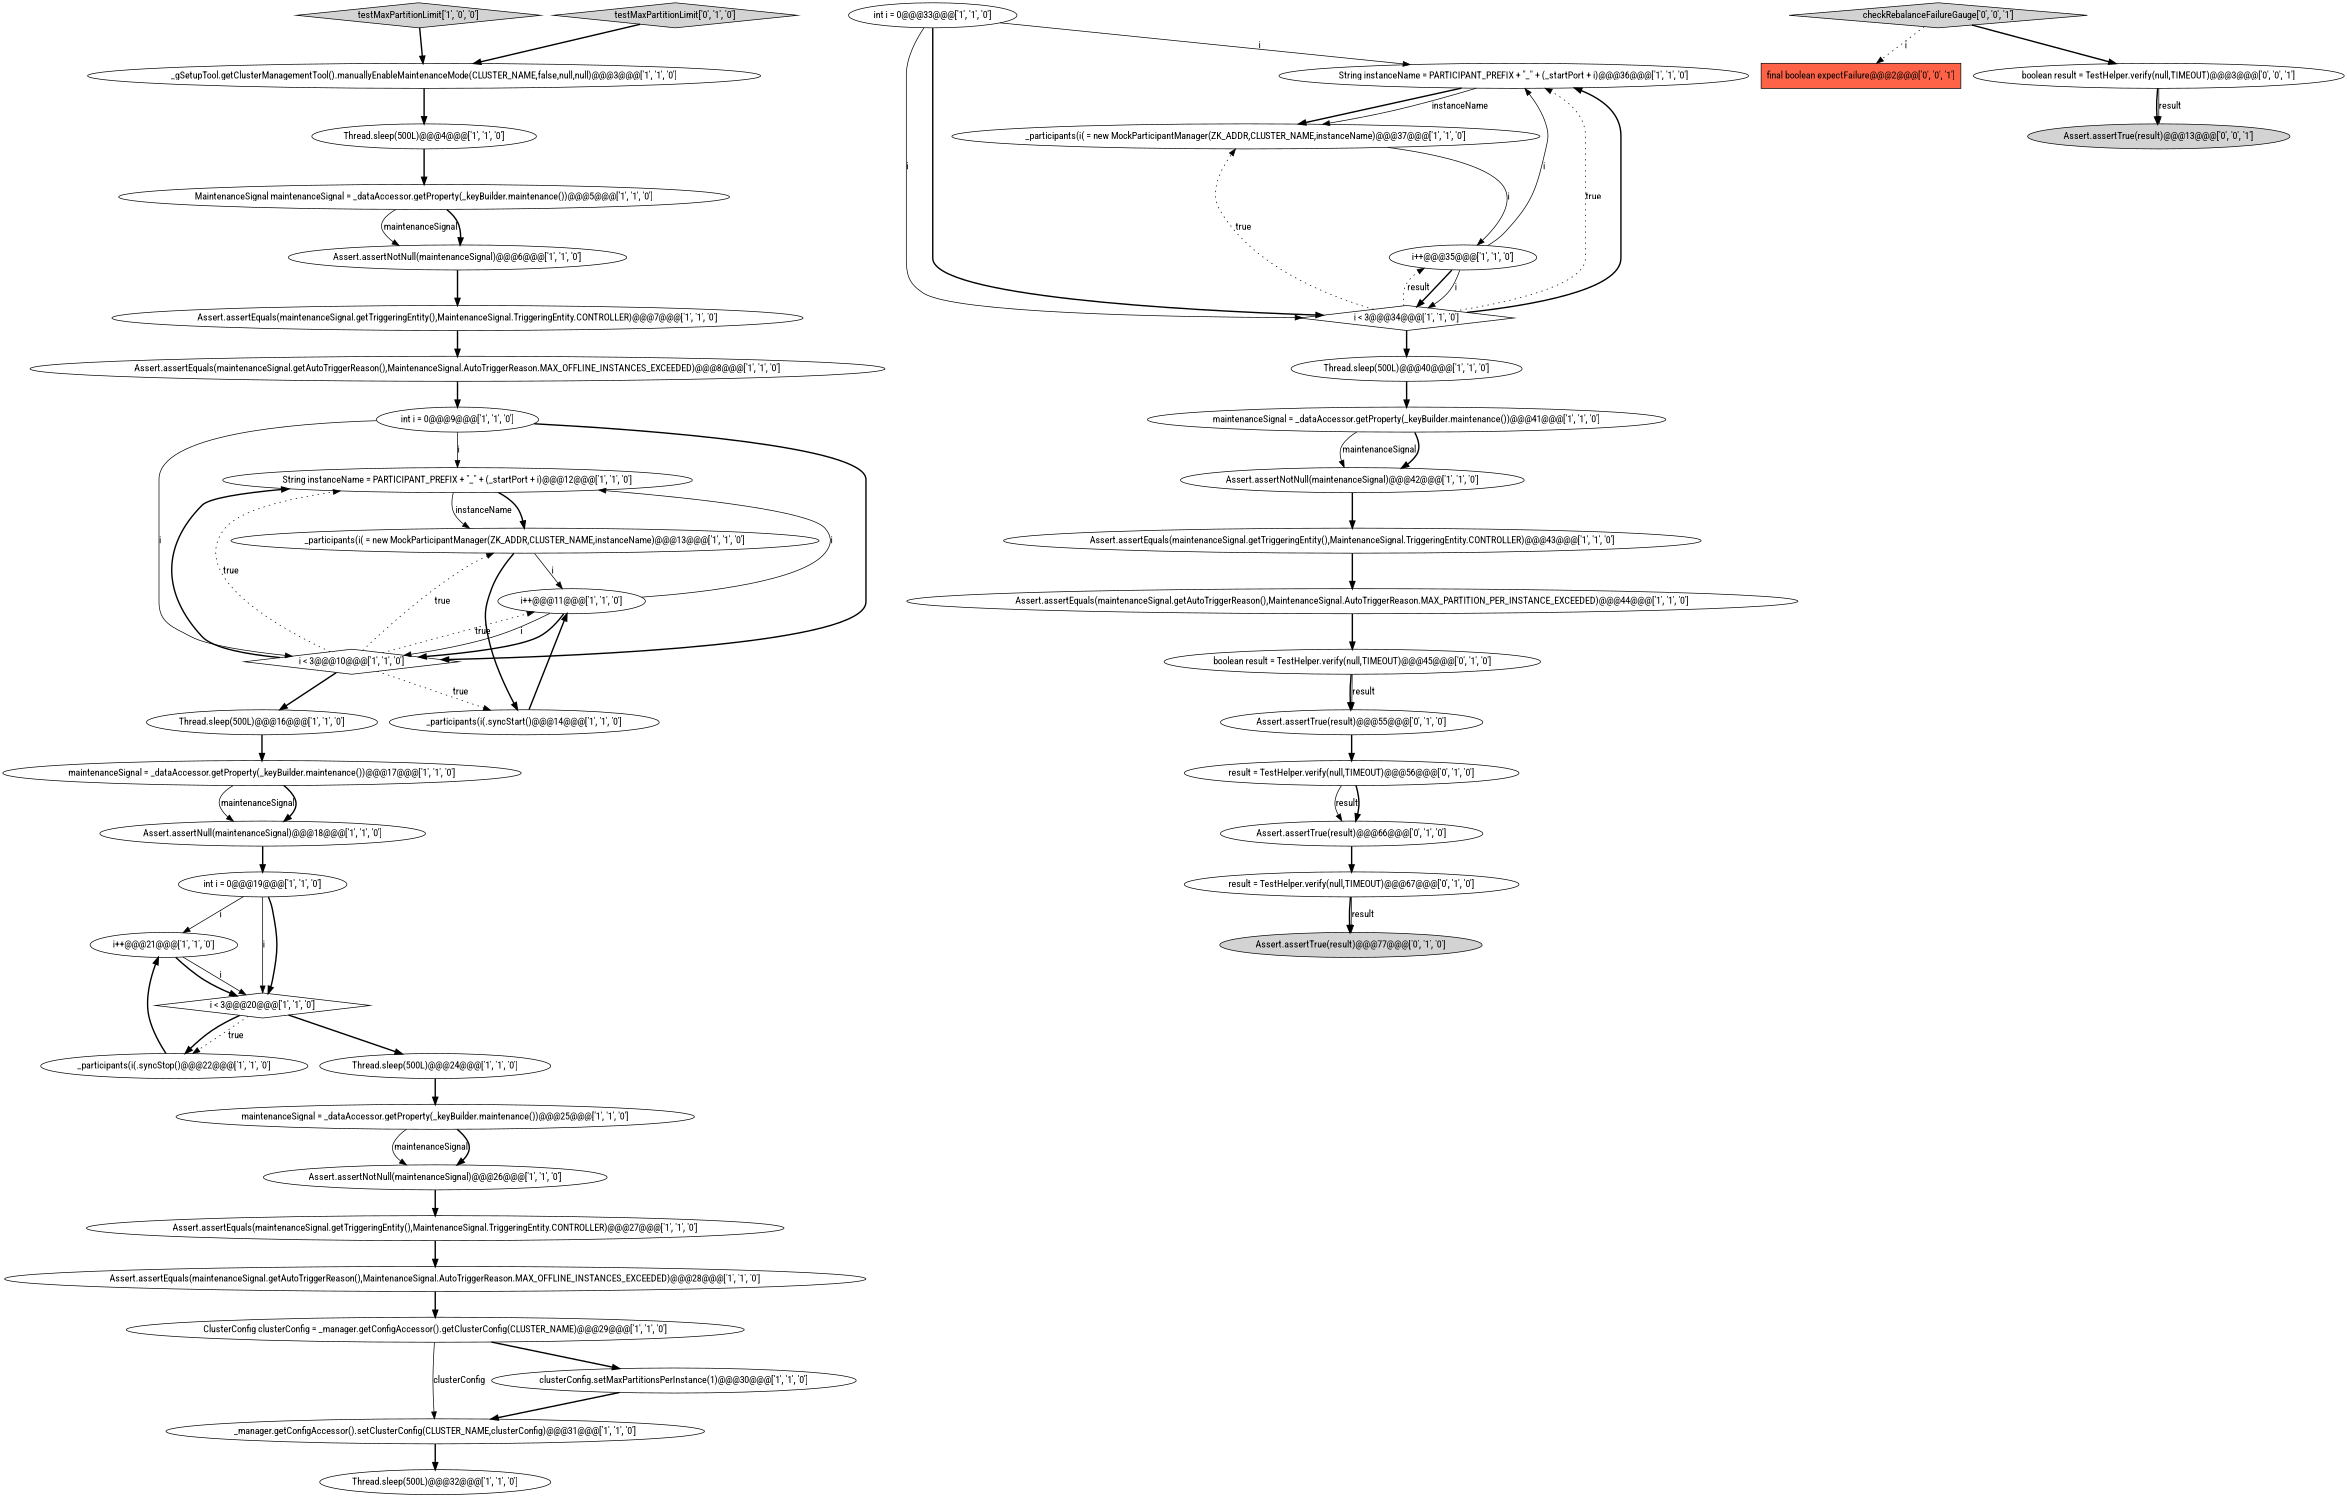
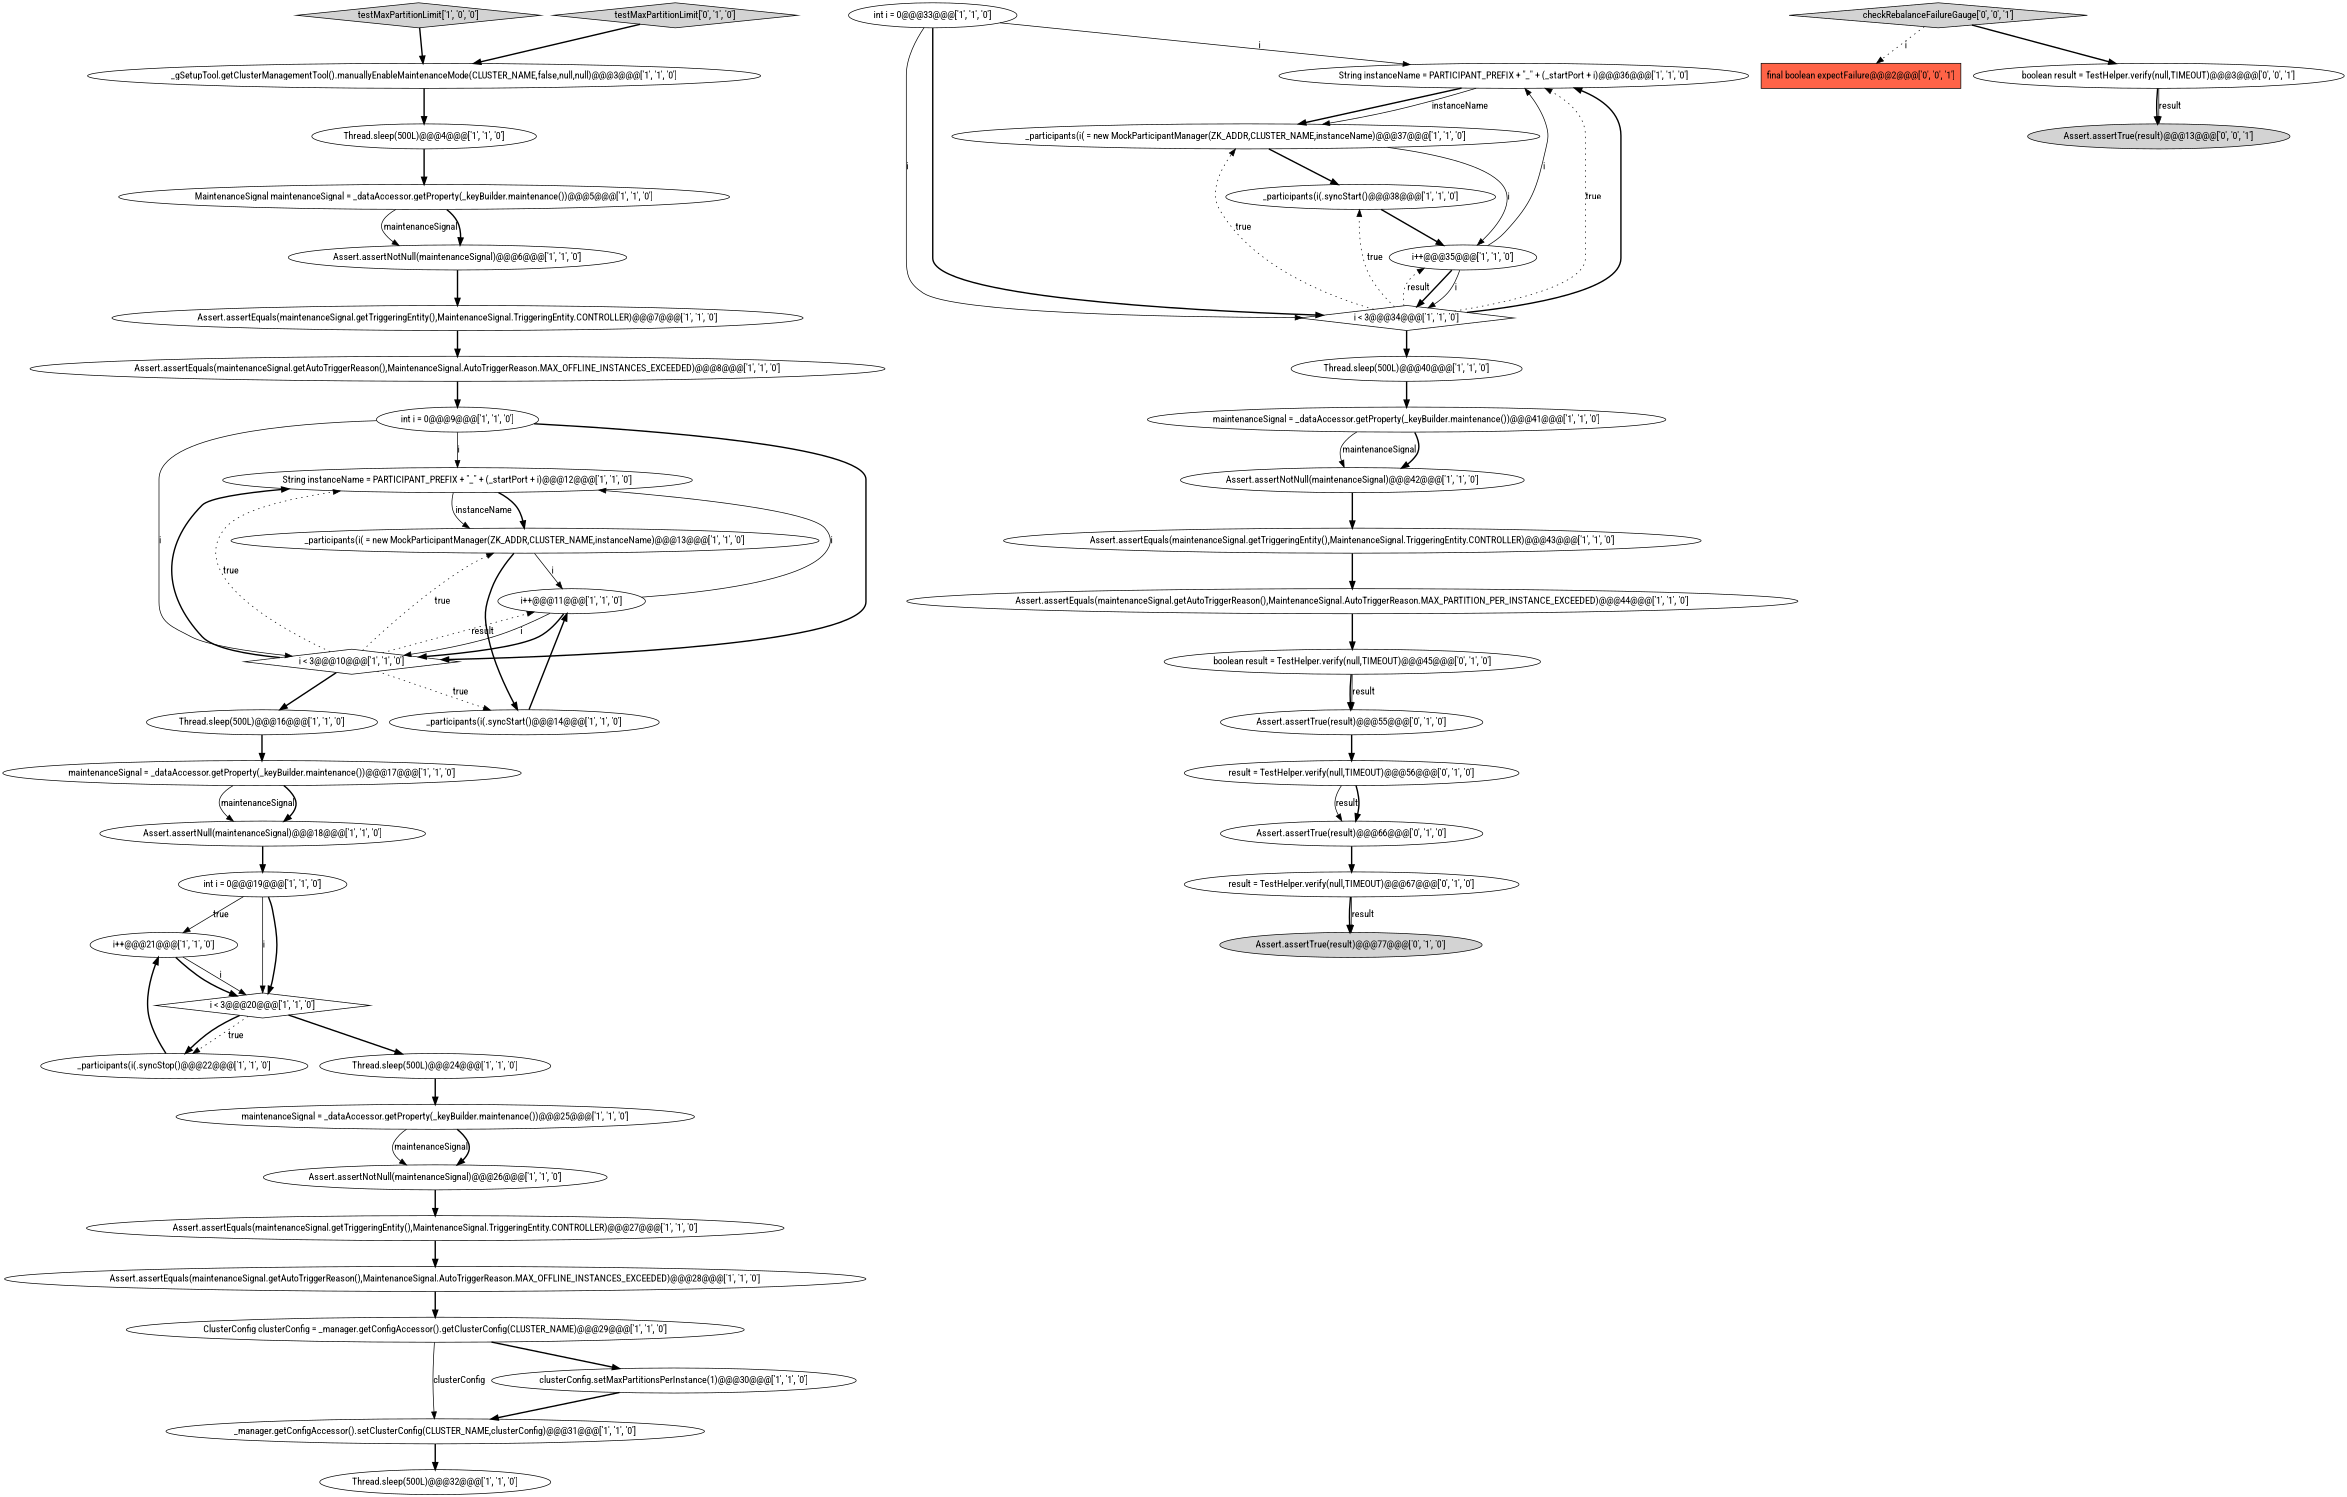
none -> (1361, 197)
(483, 631) -> (483, 631)
(221, 915) -> (221, 915)
